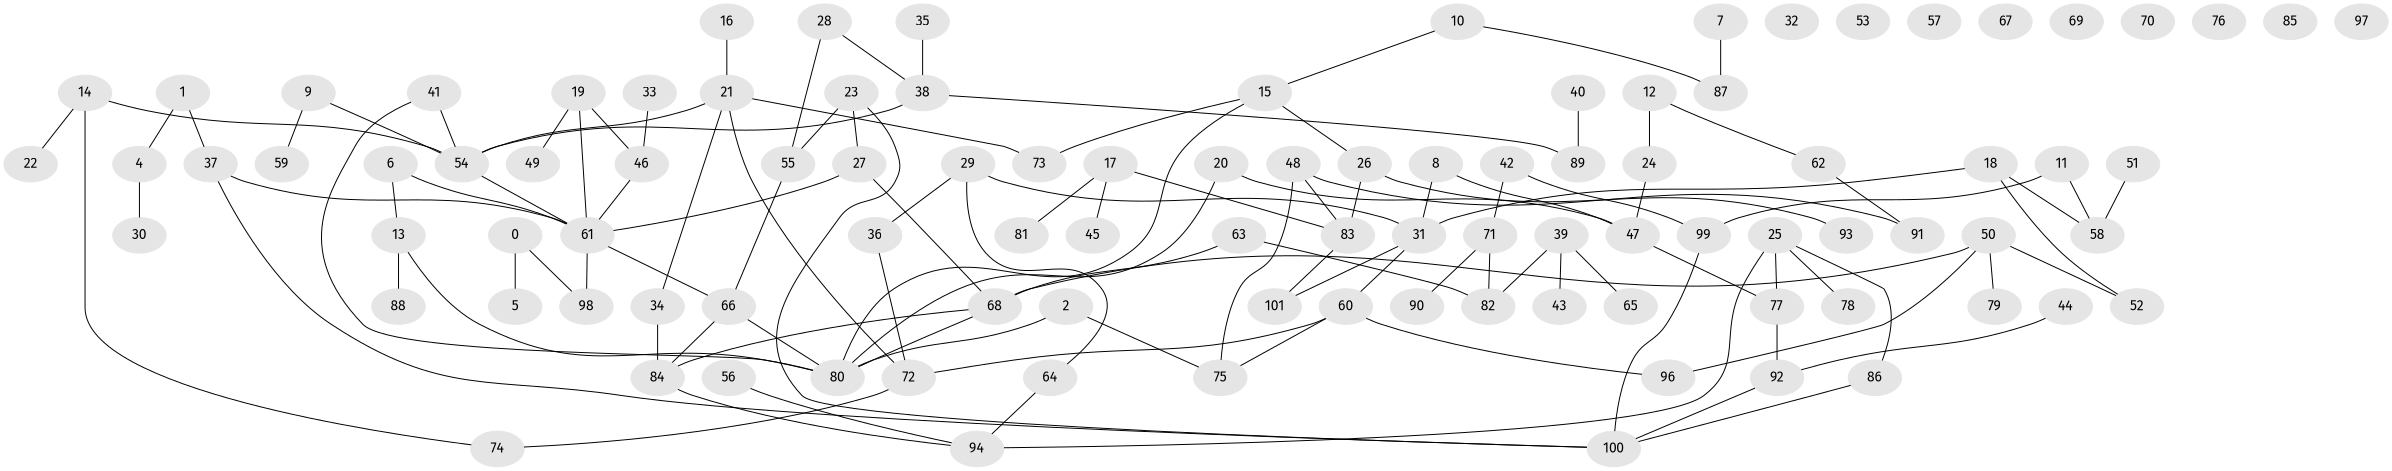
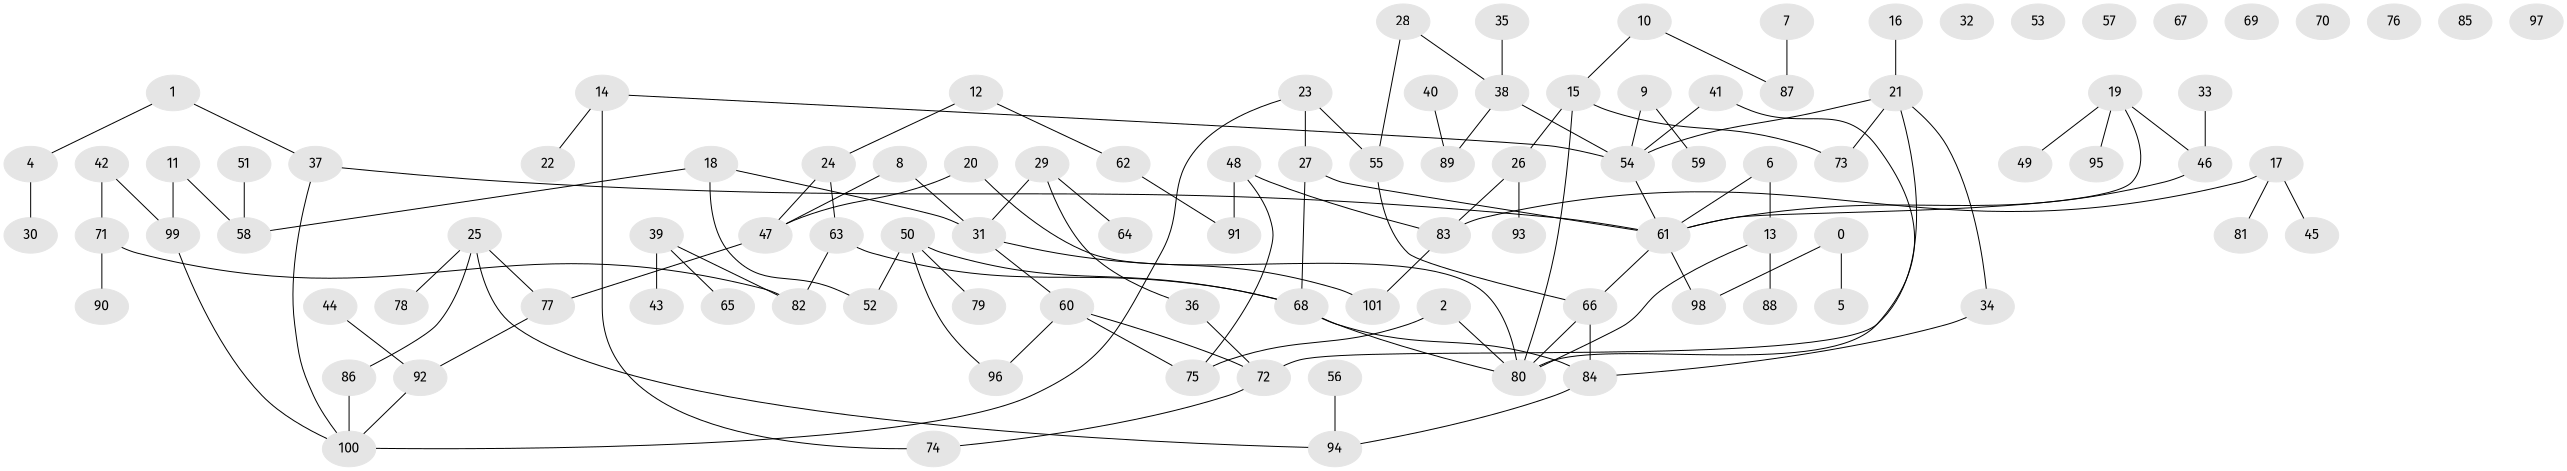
none -> (2096, 164)
none -> (833, 200)
(1014, 413) -> none
